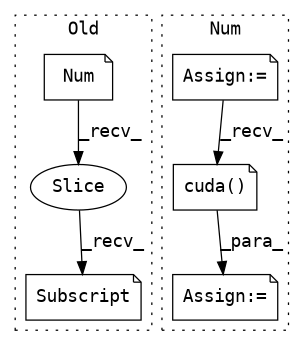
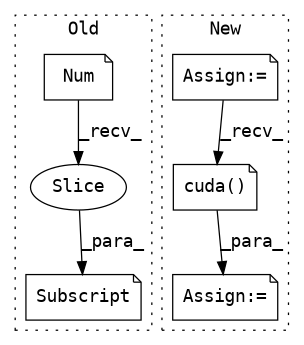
(225, 30) -> (225, 30)
(113, 242) -> (113, 242)
